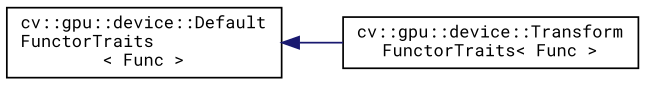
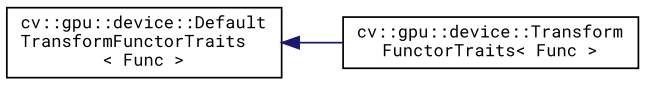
(144, 43) -> (144, 43)
